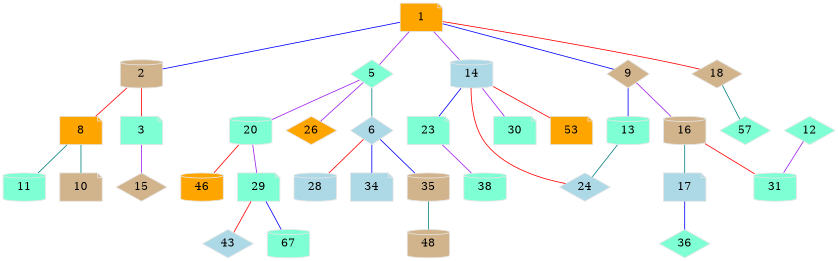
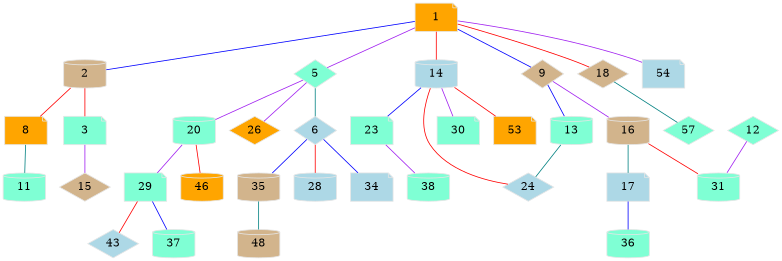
(447, 46) -> (436, 46)
none -> (663, 74)
(81, 187) -> none
(289, 244) -> (174, 244)
(685, 244) -> (628, 244)
